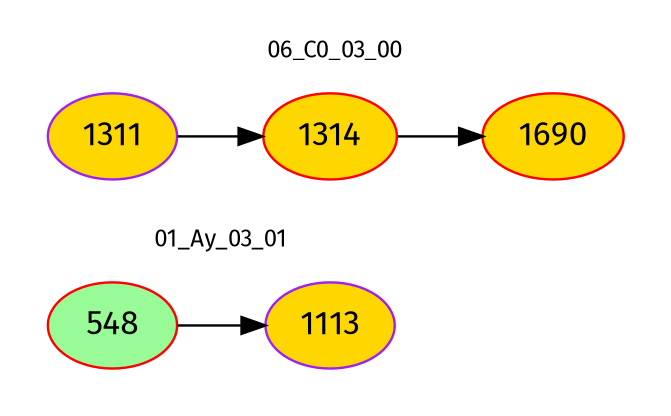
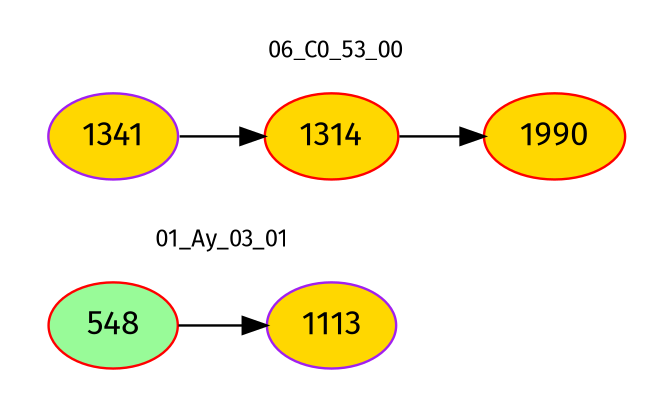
(335, 51) -> (336, 51)
(112, 136) -> (113, 136)
(553, 136) -> (555, 136)
